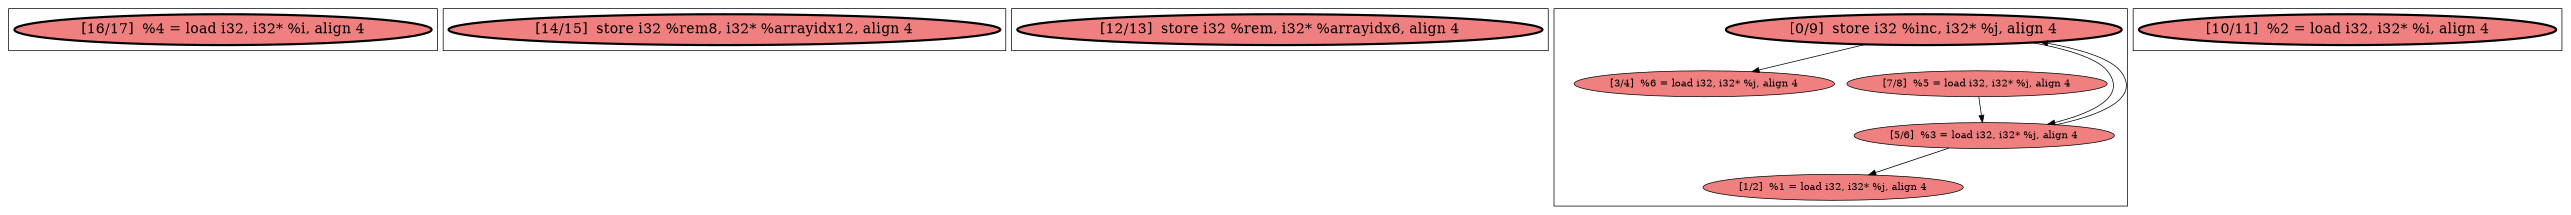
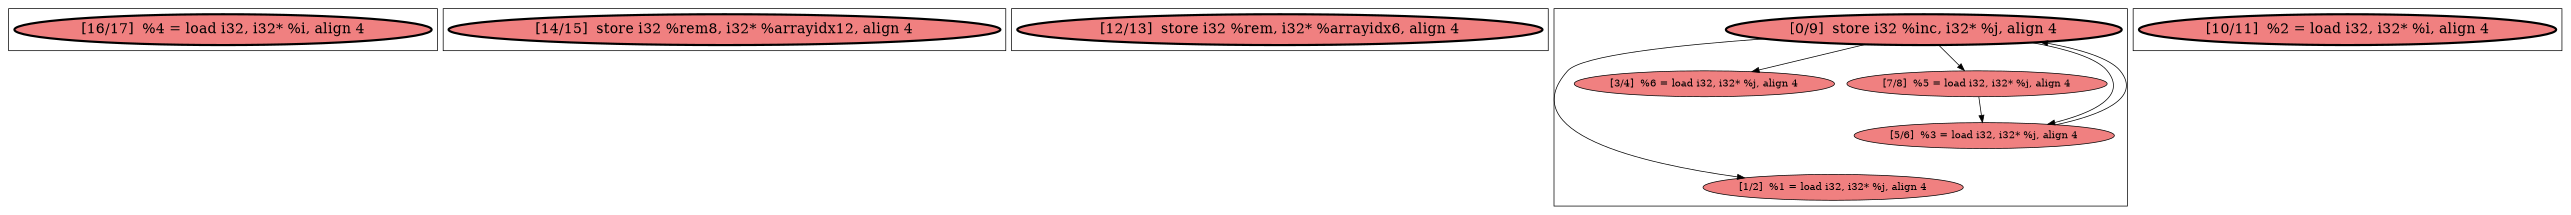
none -> (1949, 55)
(1912, 160) -> (1563, 78)
